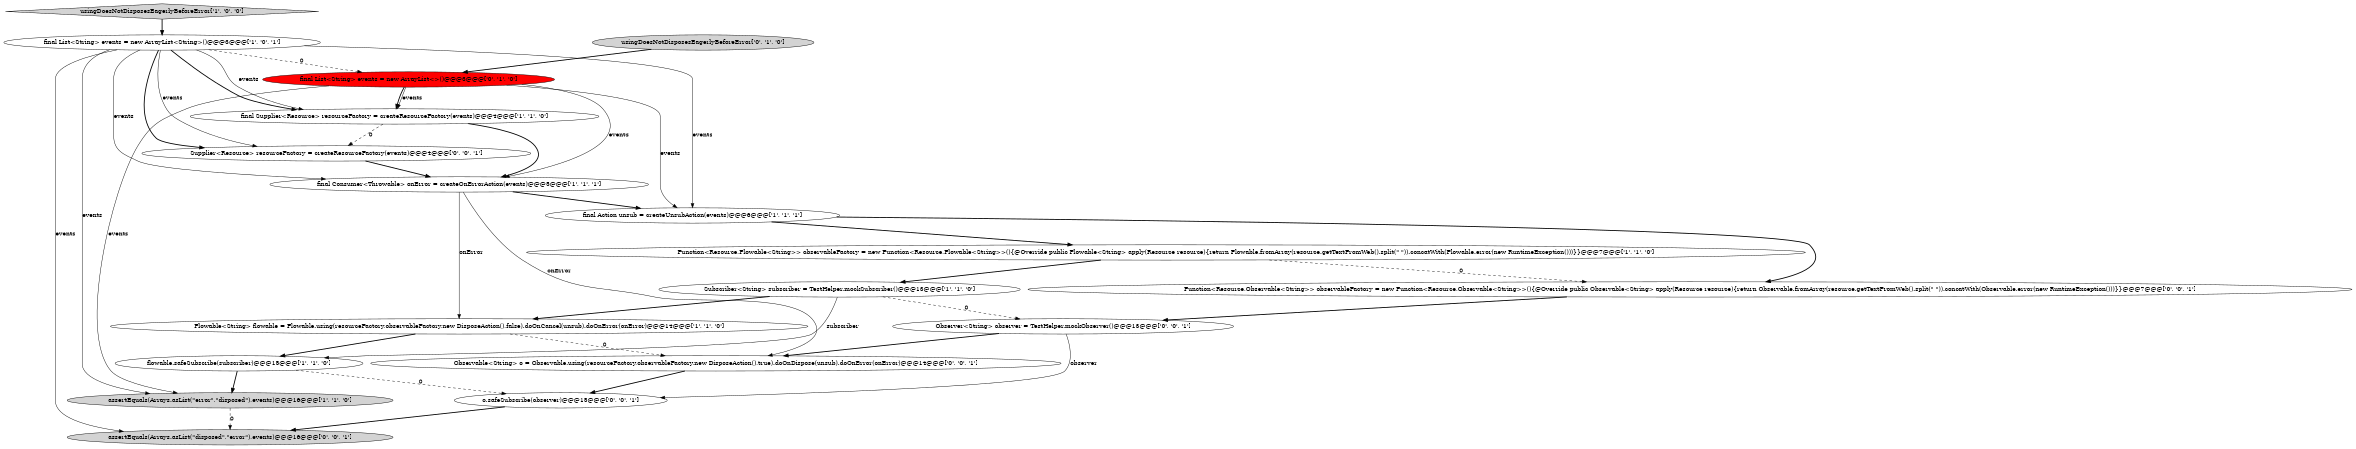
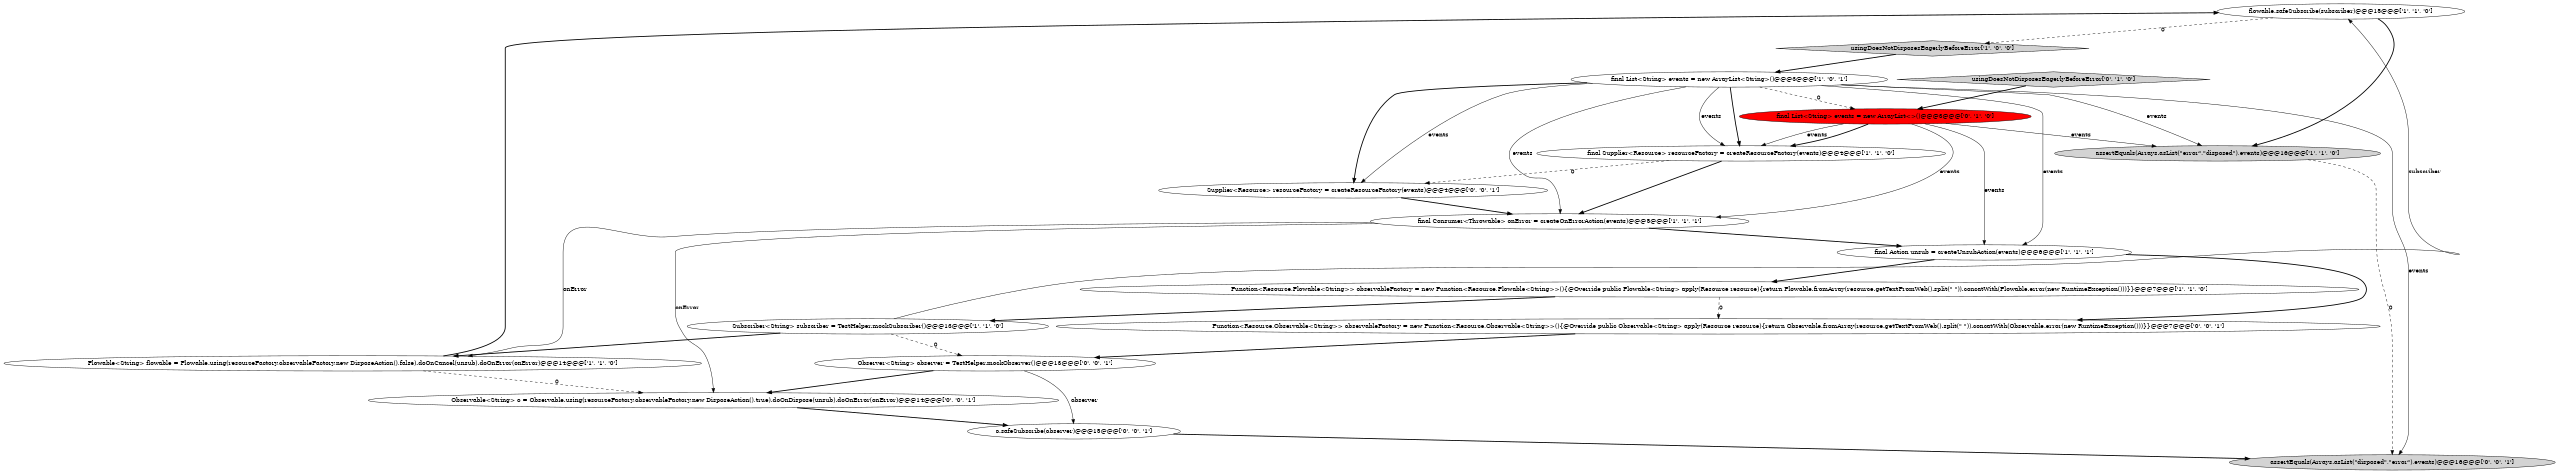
(703, 43) -> (2054, 79)
(399, 382) -> (2131, 30)
